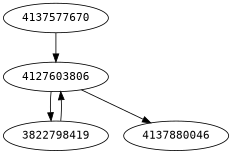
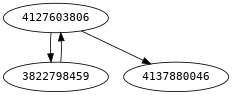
(56, 18) -> none
(56, 136) -> (56, 77)
